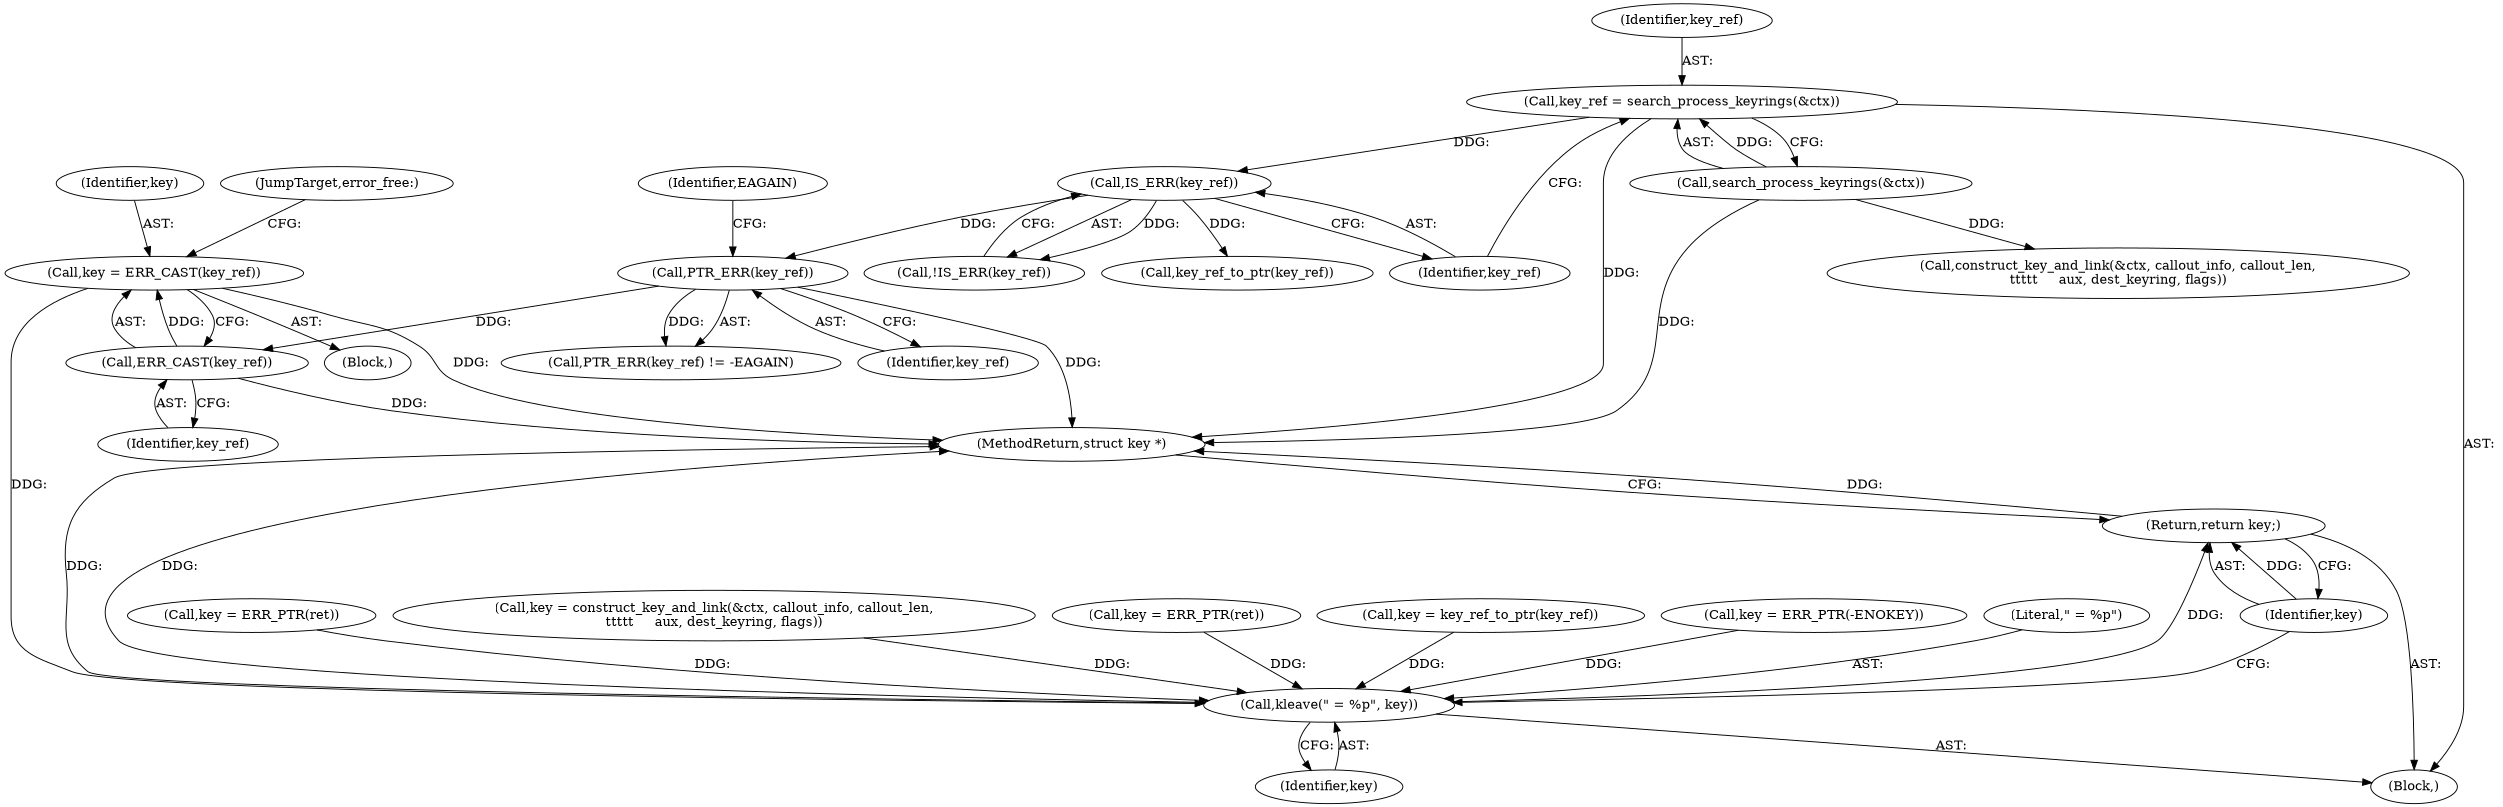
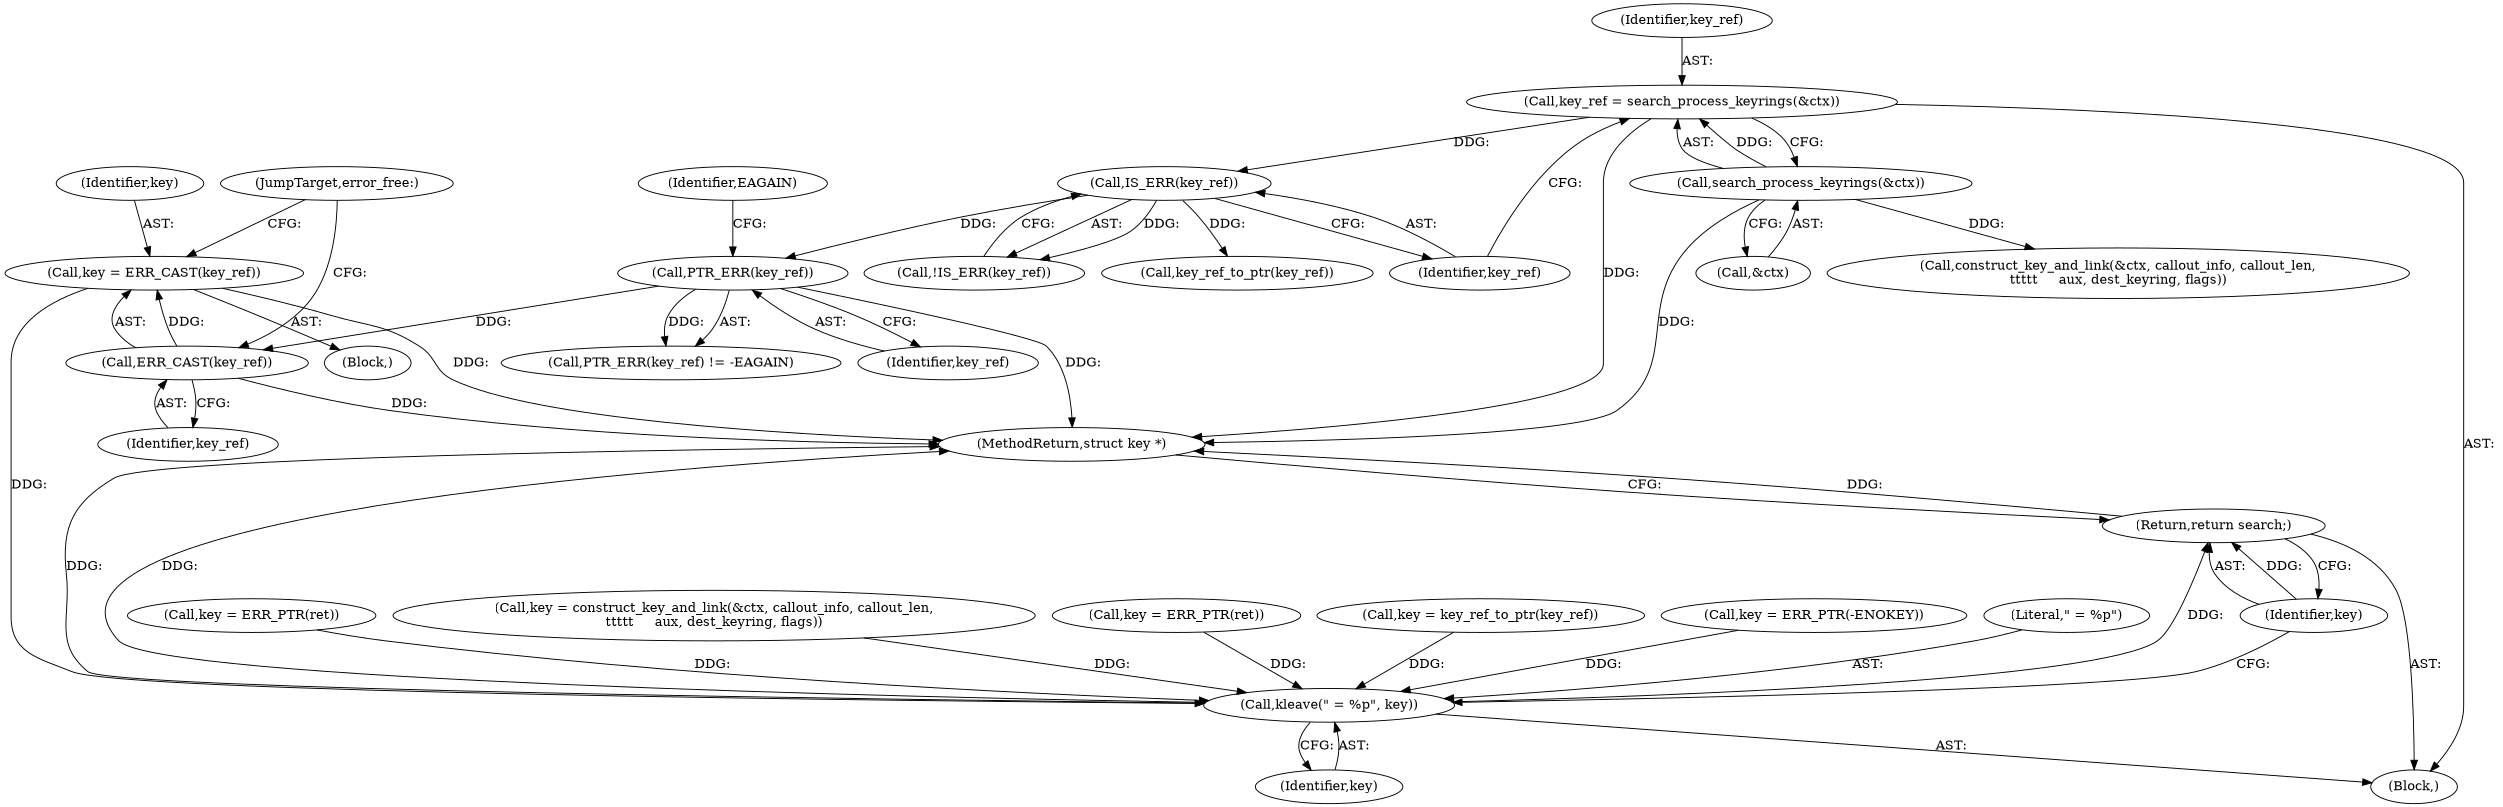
none -> (1753, 273)
(209, 310) -> (318, 288)
(2214, 526) -> (2214, 526)
